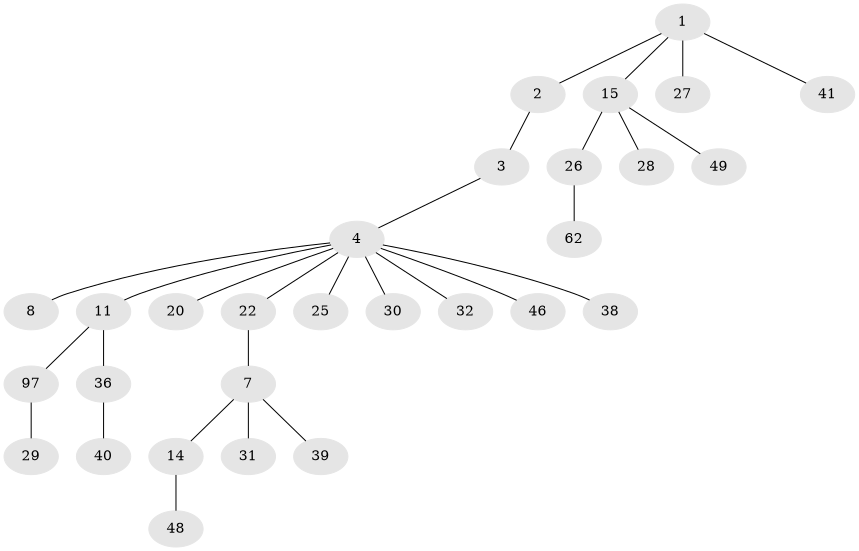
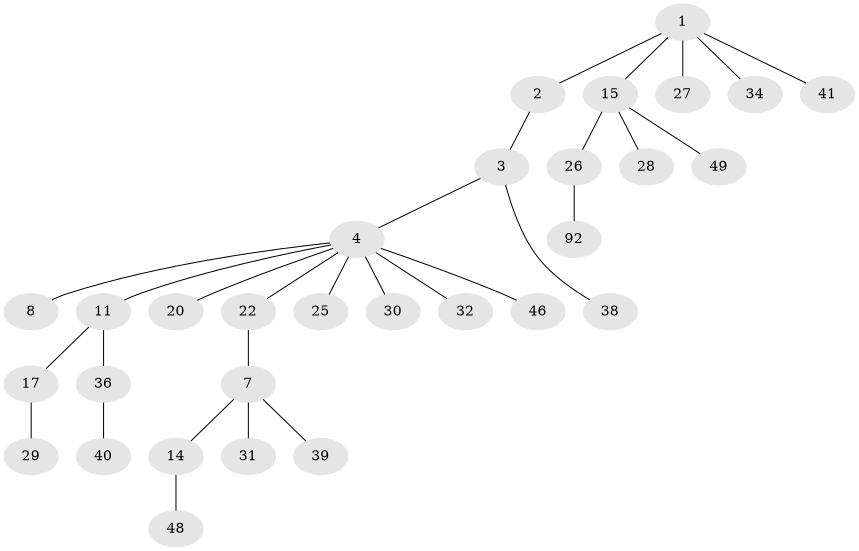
none -> (755, 95)
(574, 239) -> (574, 239)
(488, 268) -> (534, 252)
(31, 384) -> (31, 384)
